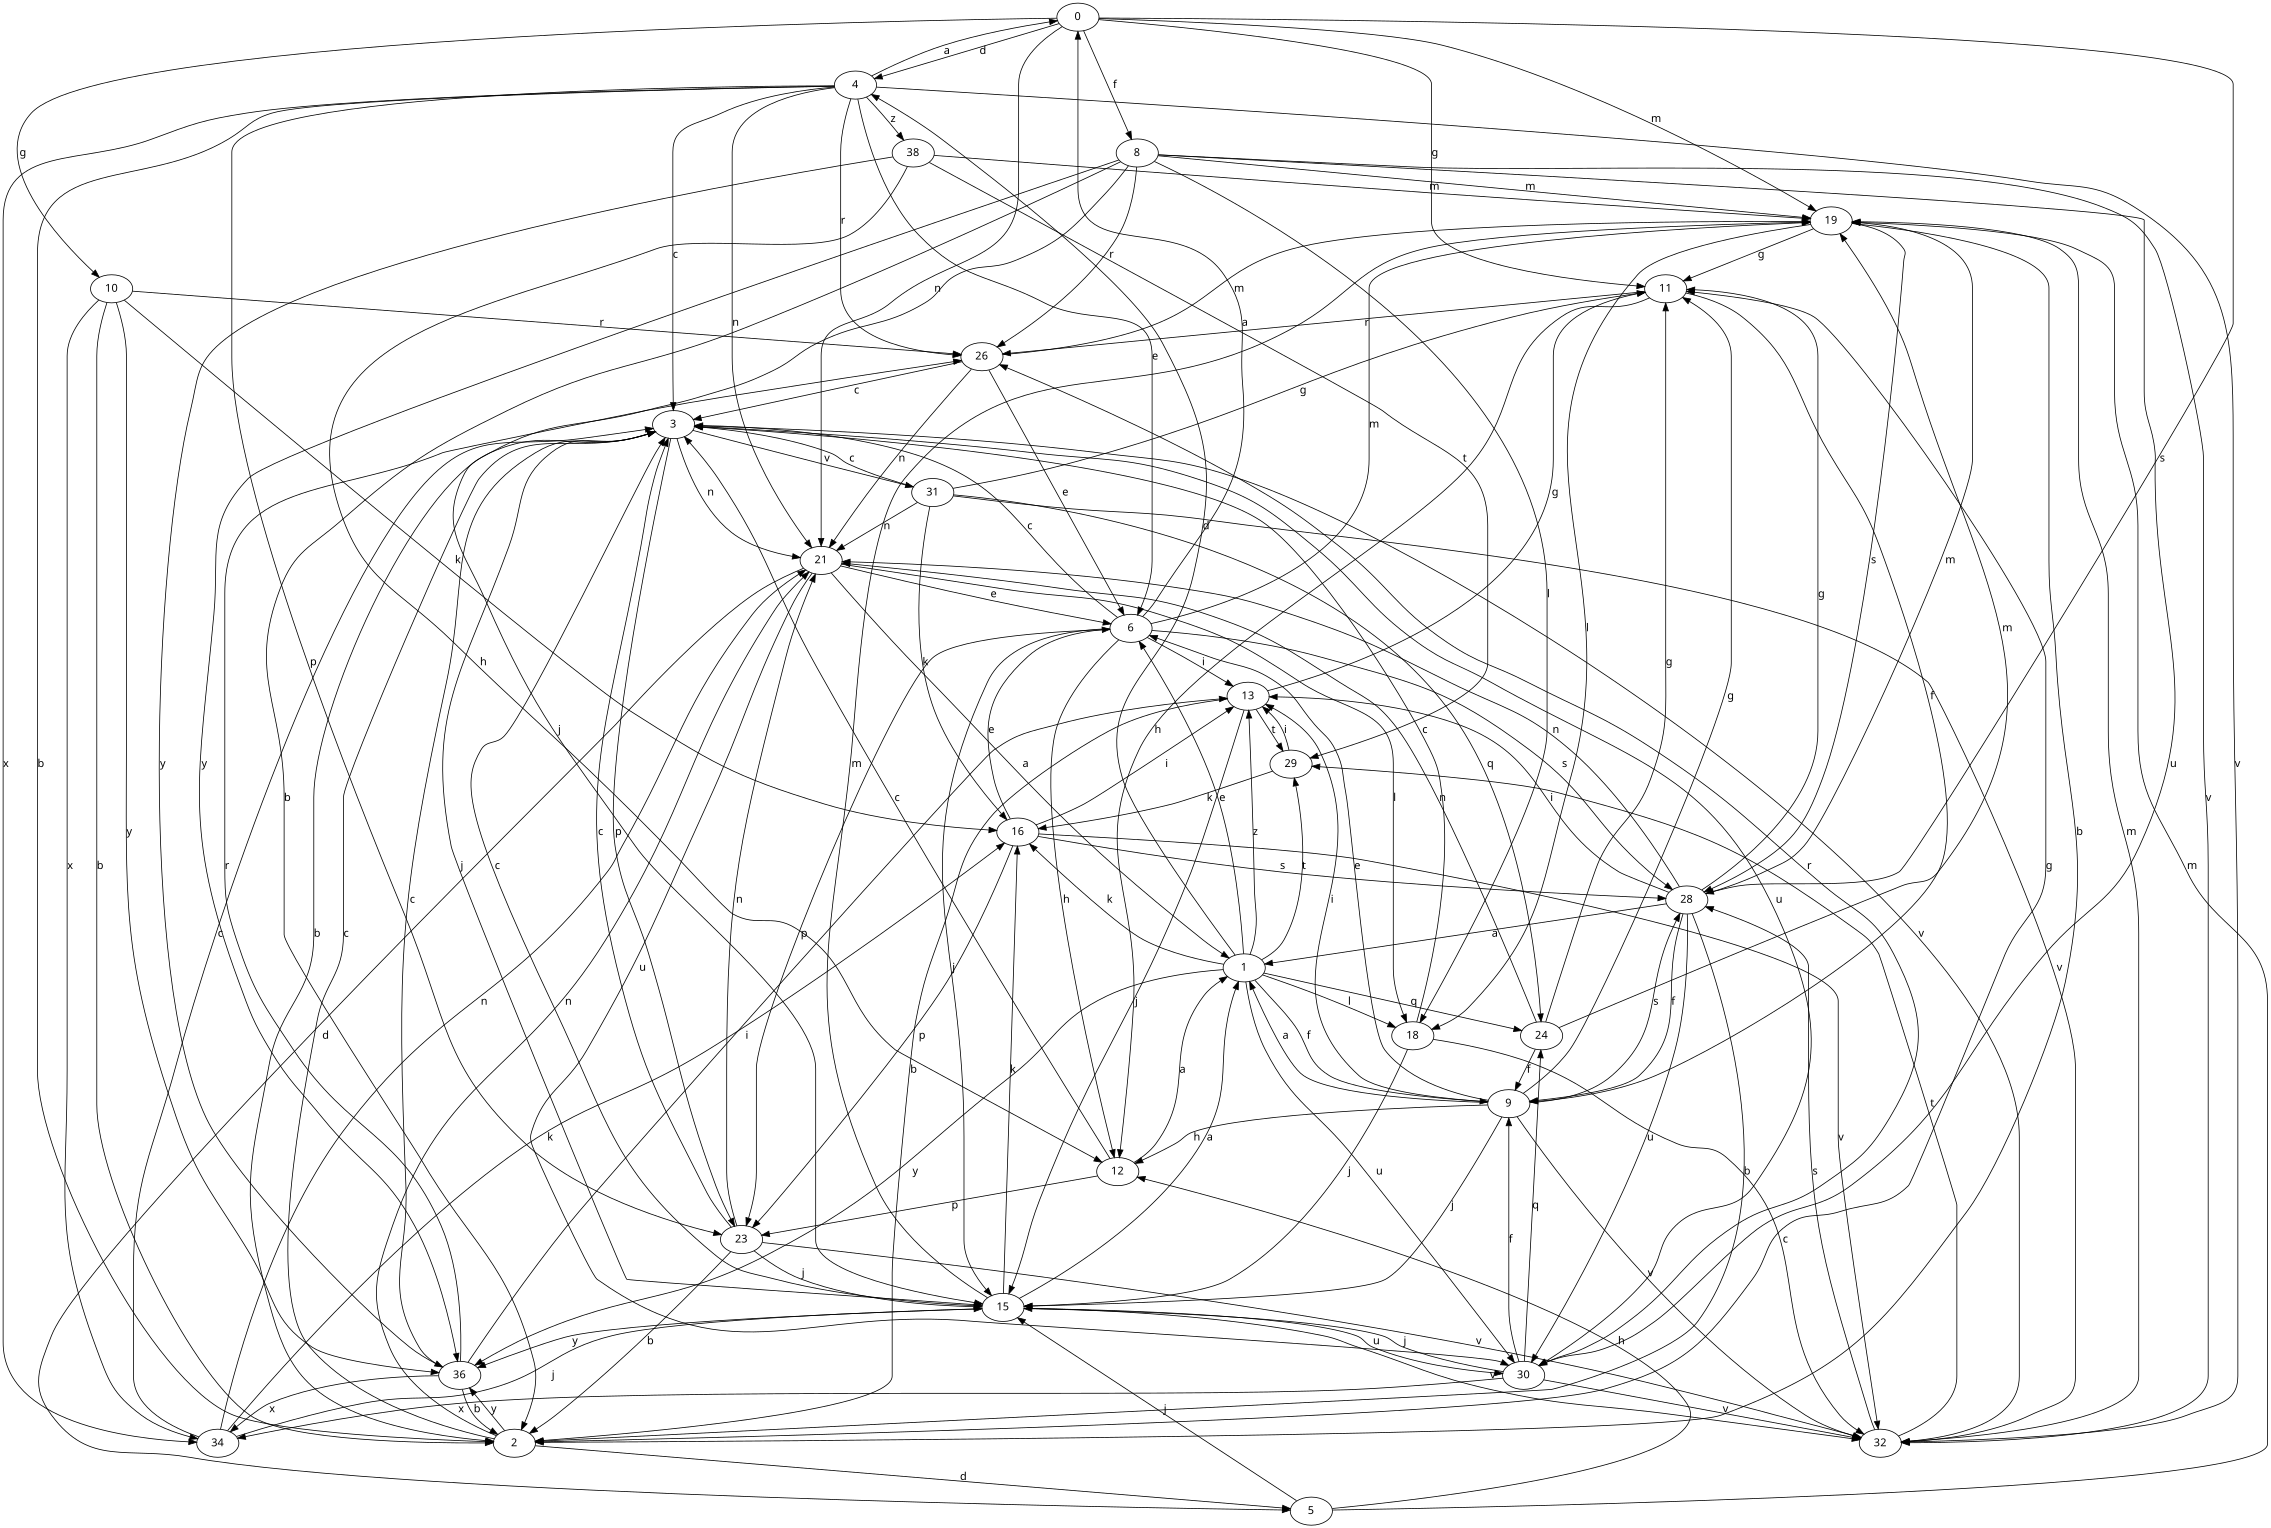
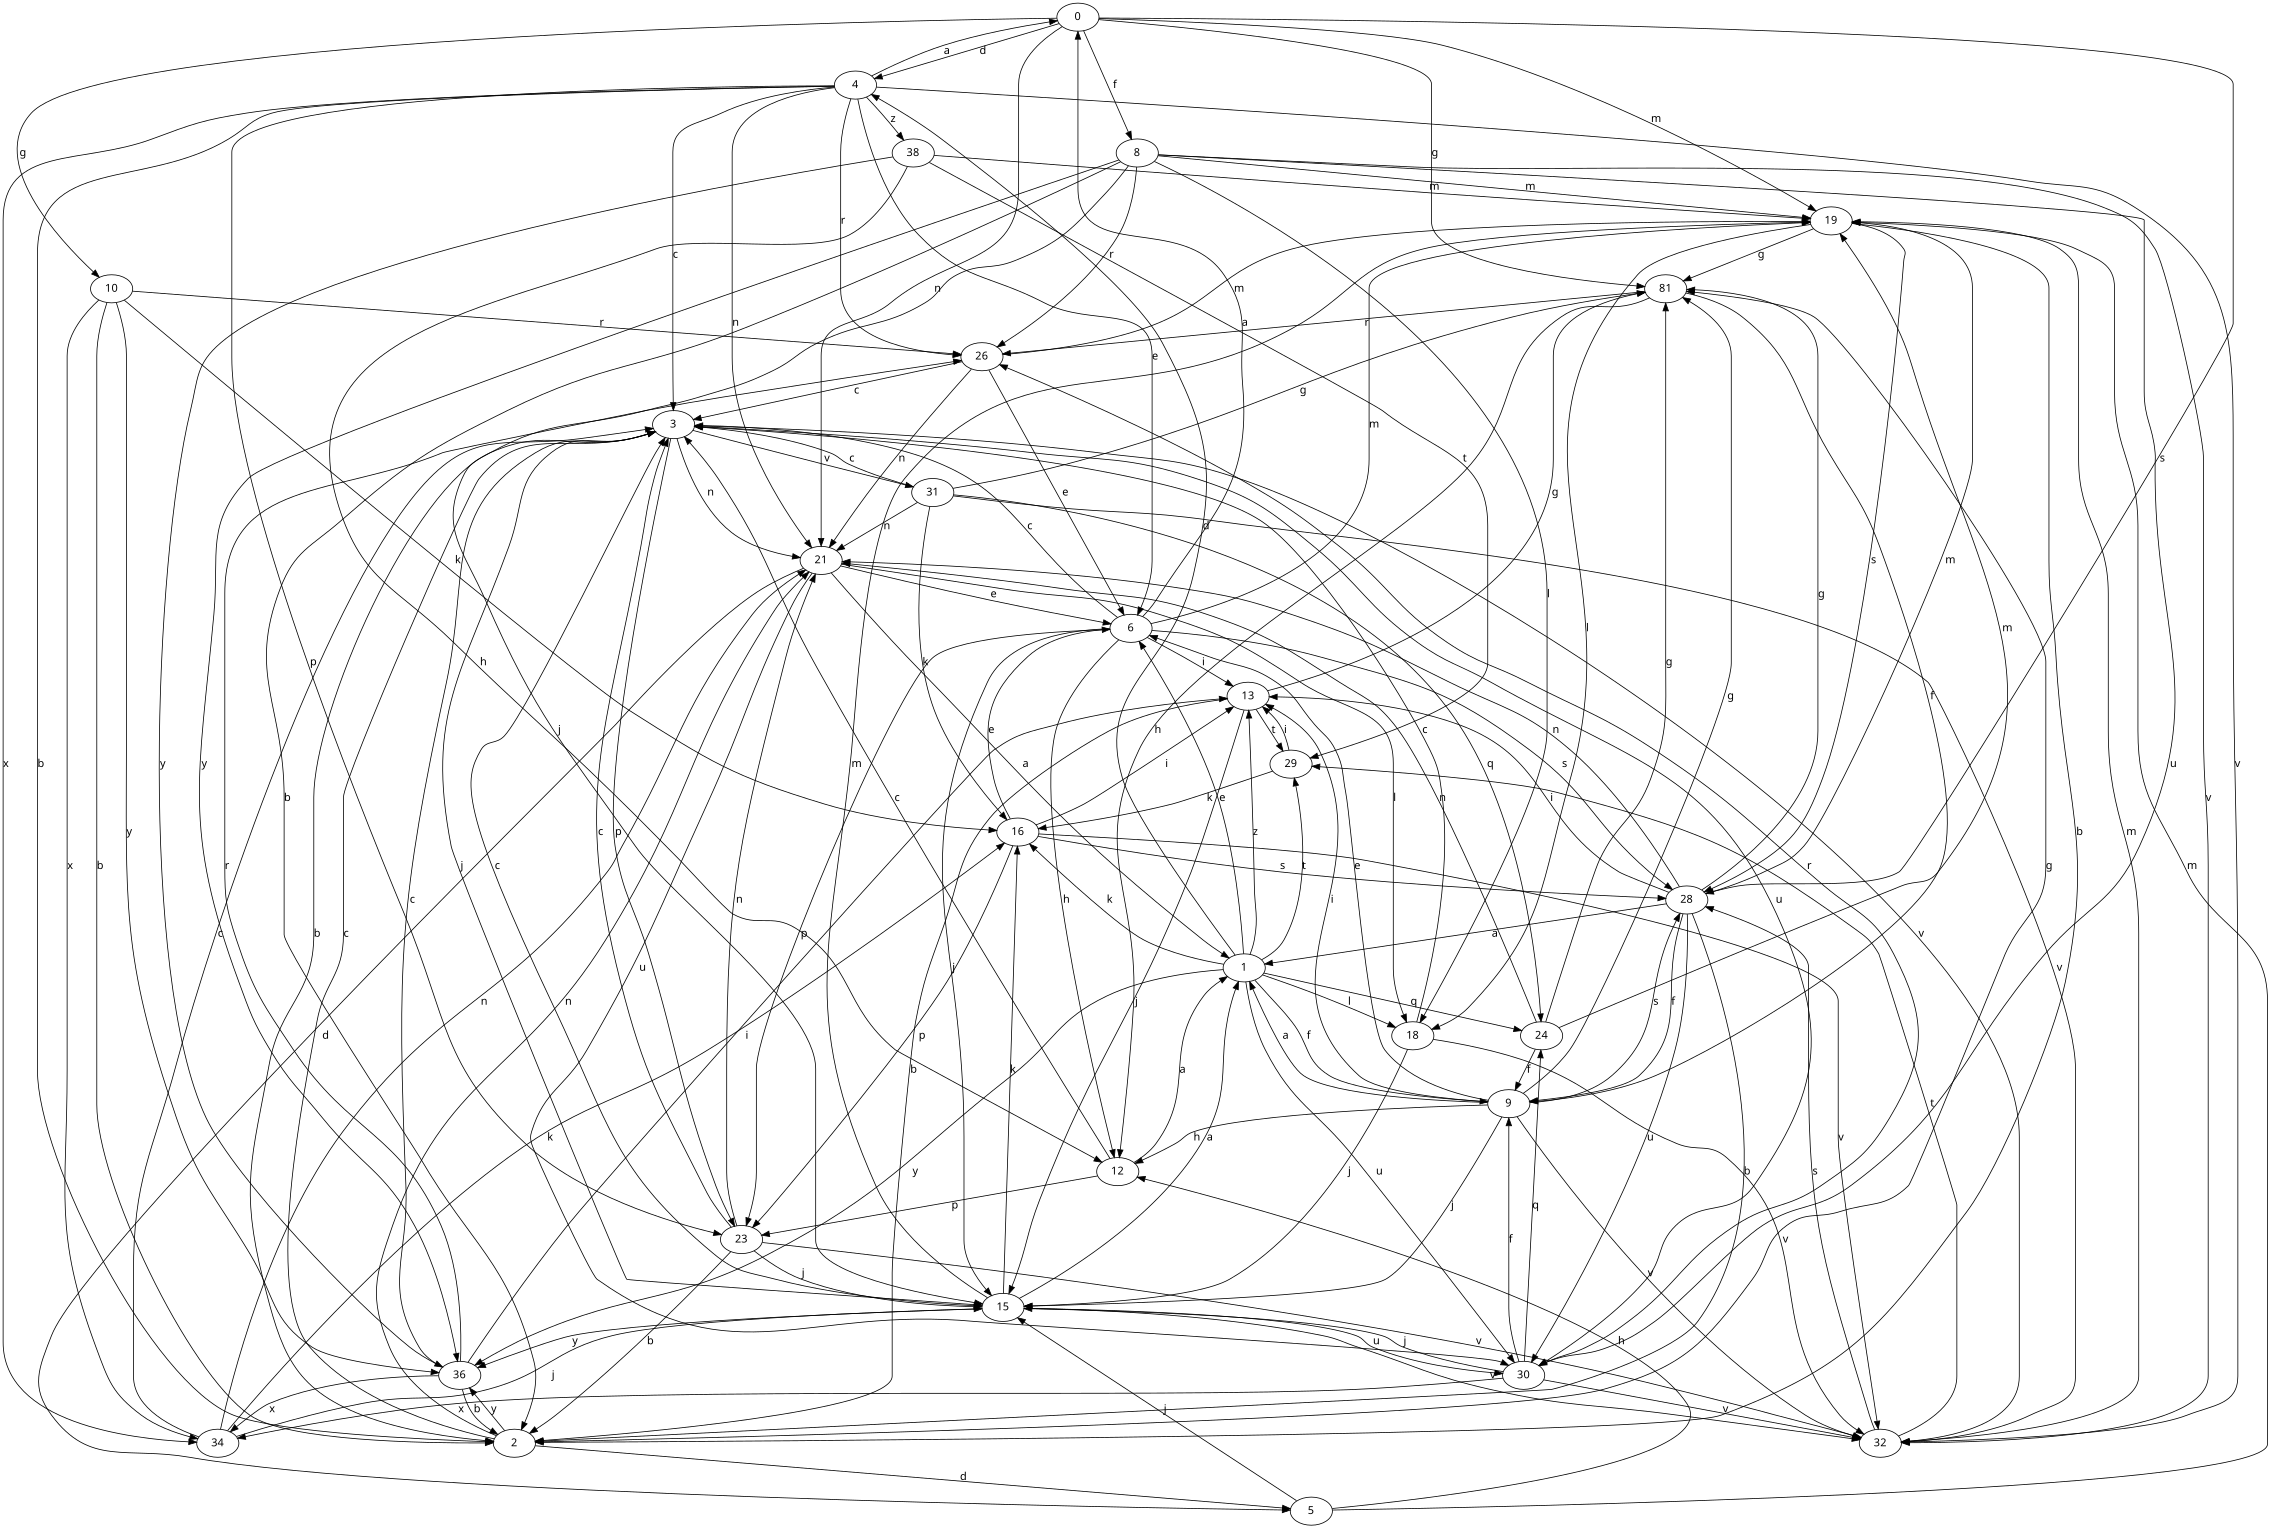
(1666, 289) -> (1666, 289)
(1786, 1240) -> (1786, 1240)
